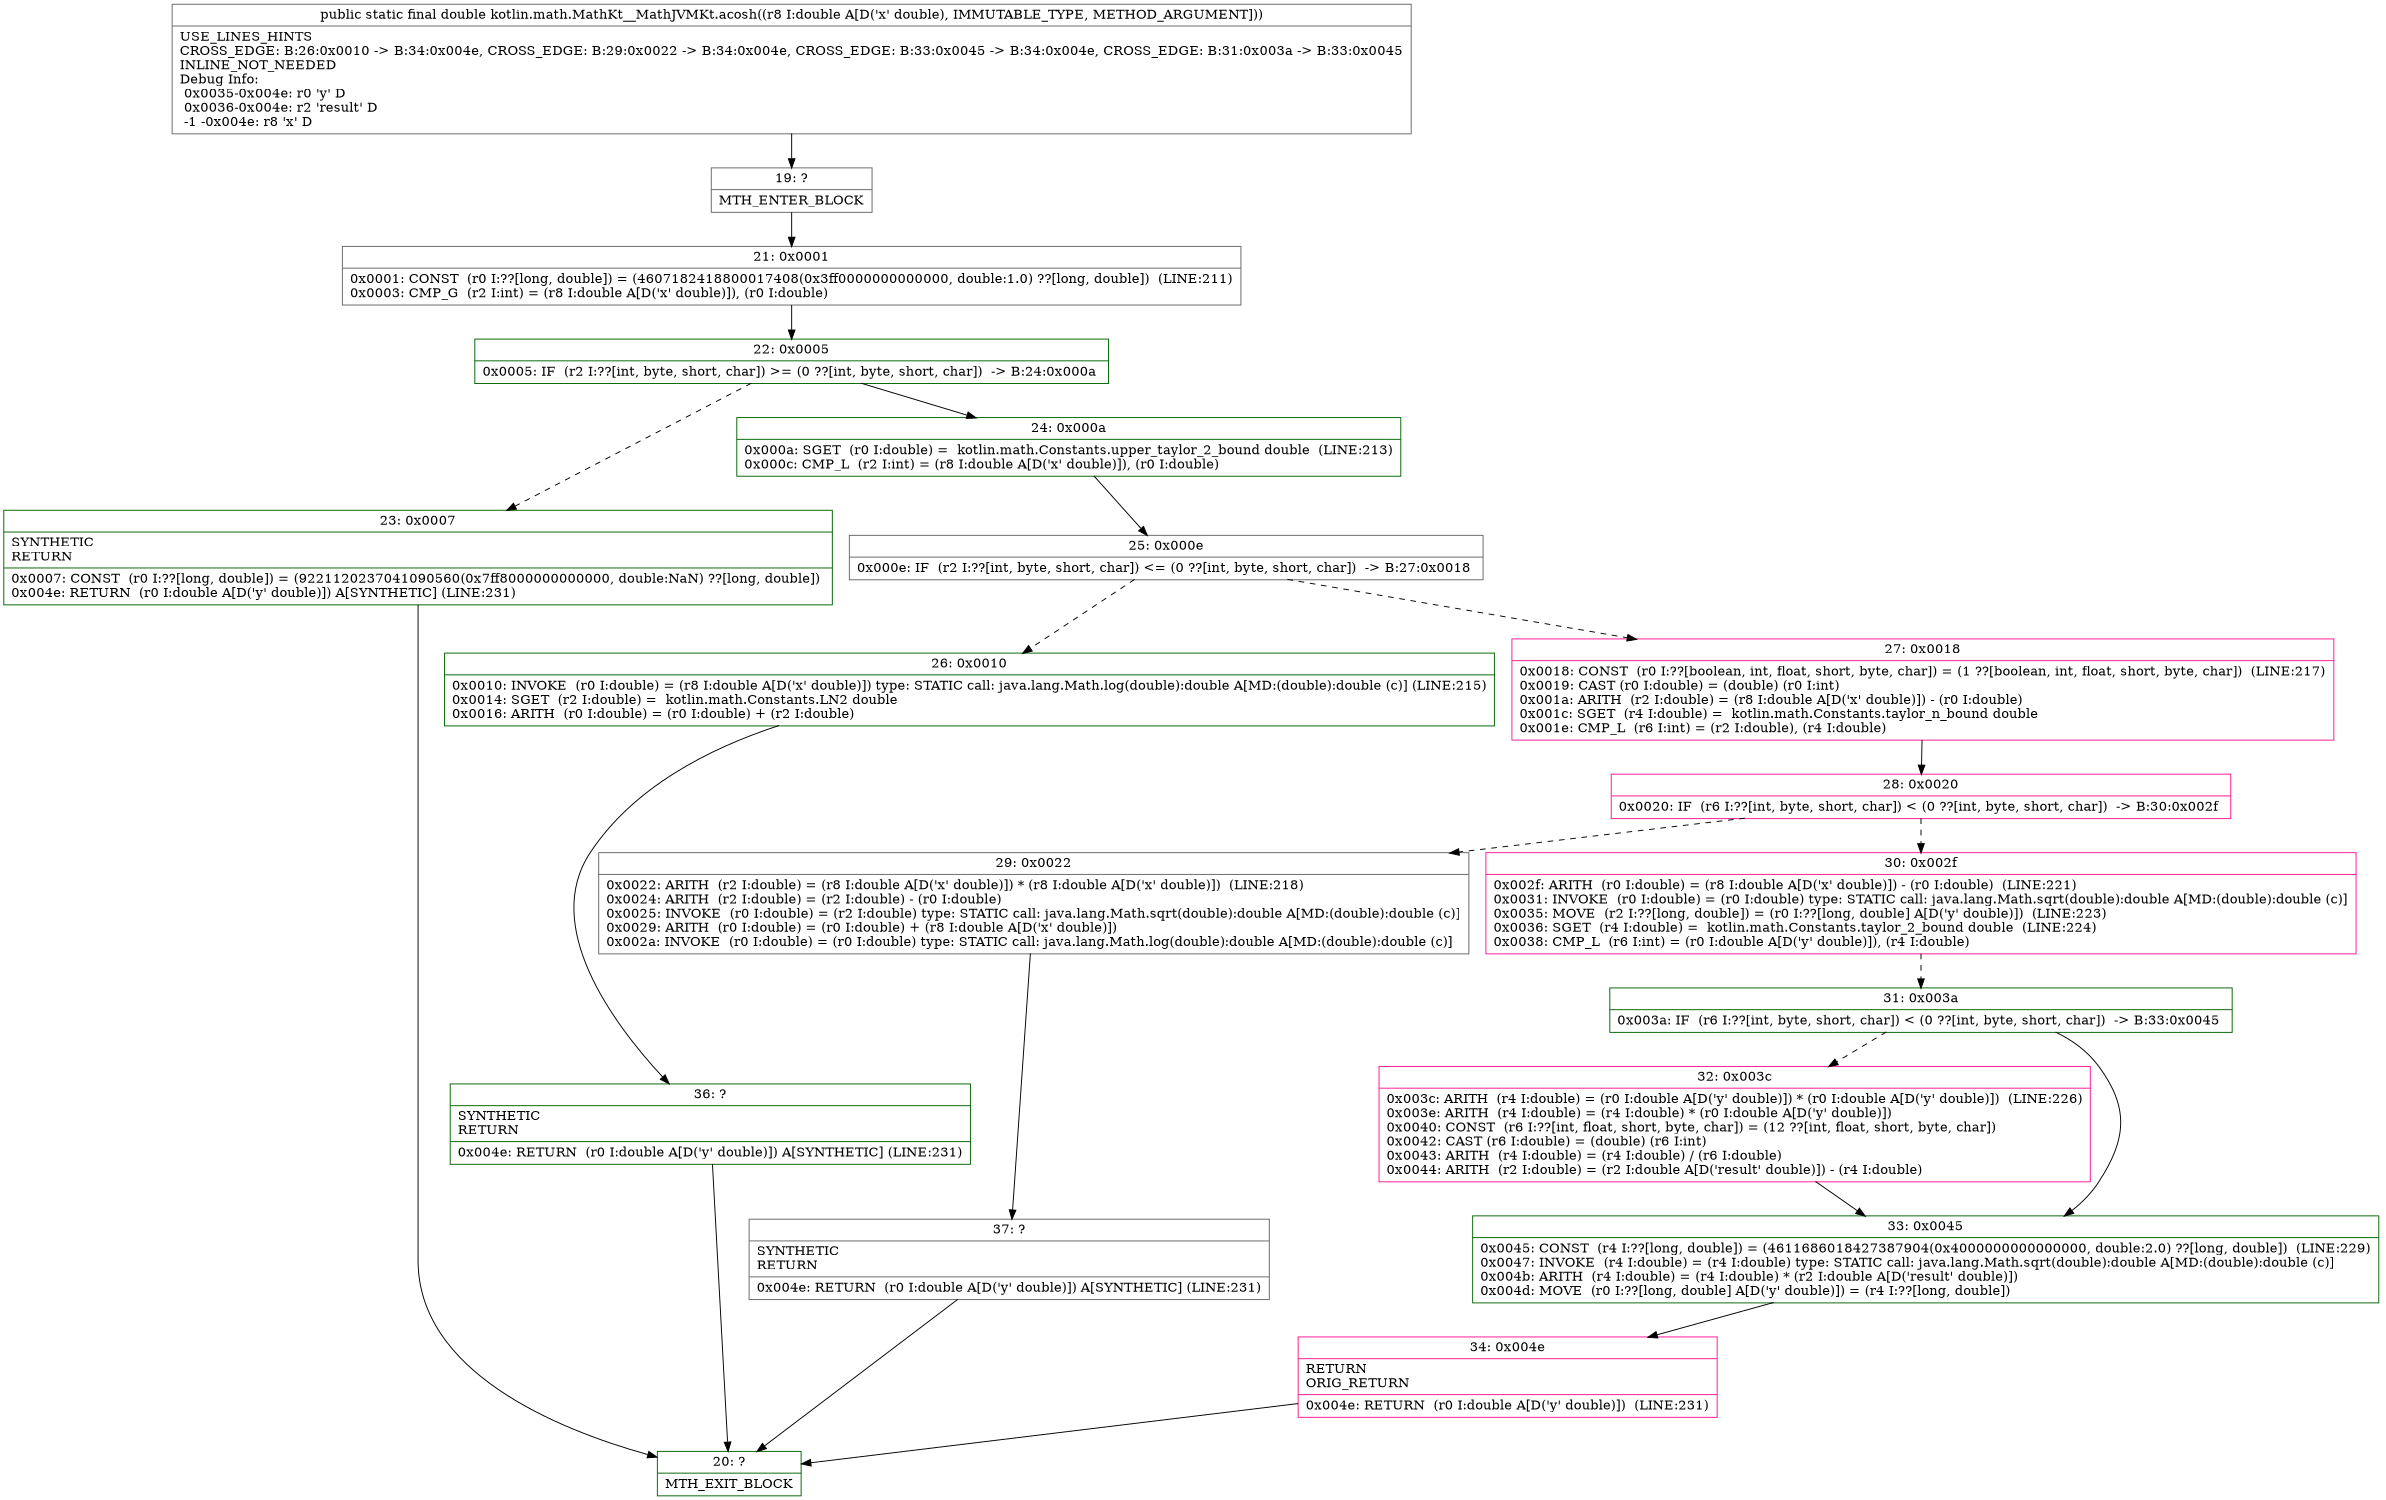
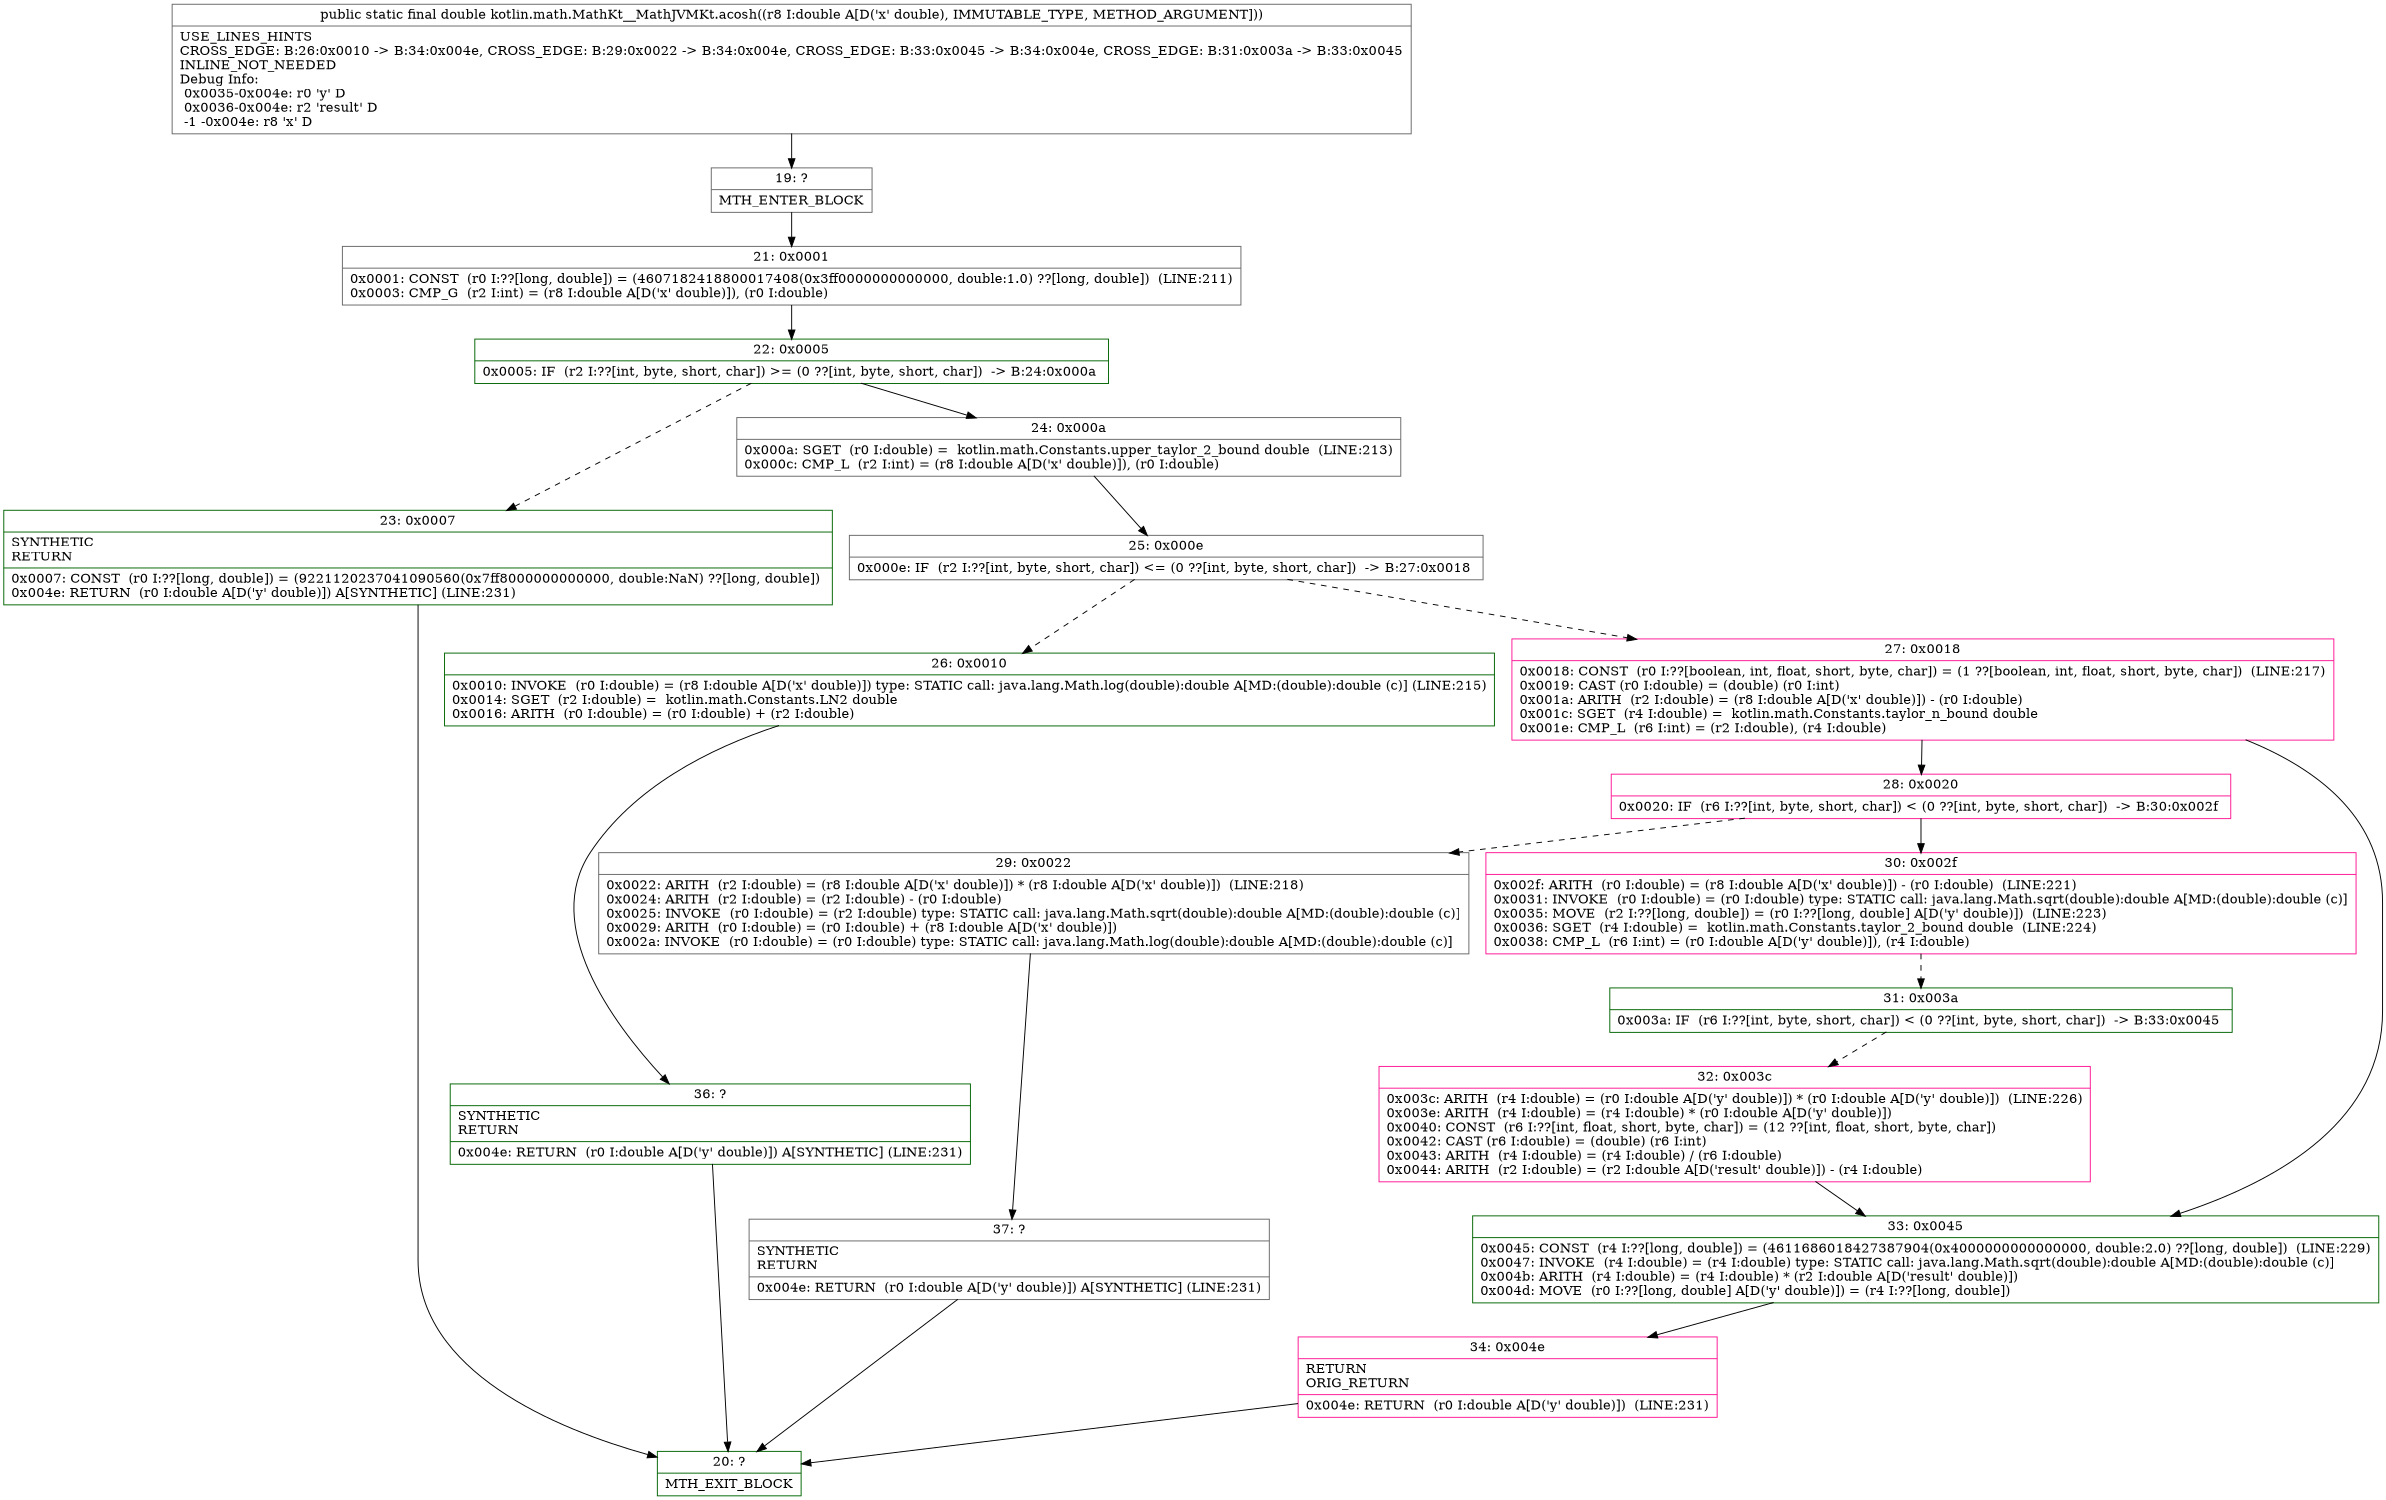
(1069, 447) -> (1069, 447)
(1921, 831) -> (1921, 831)
(2120, 1116) -> (2383, 997)
